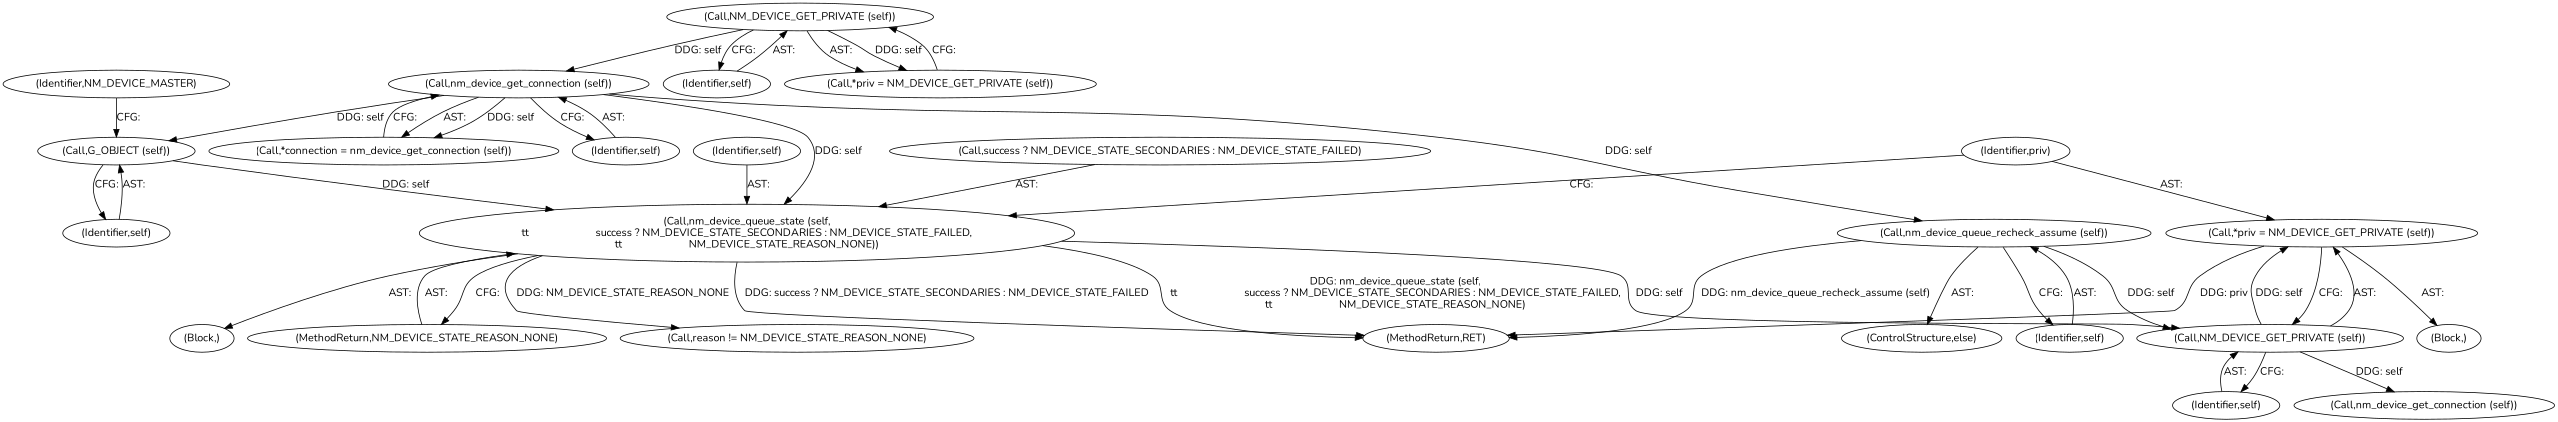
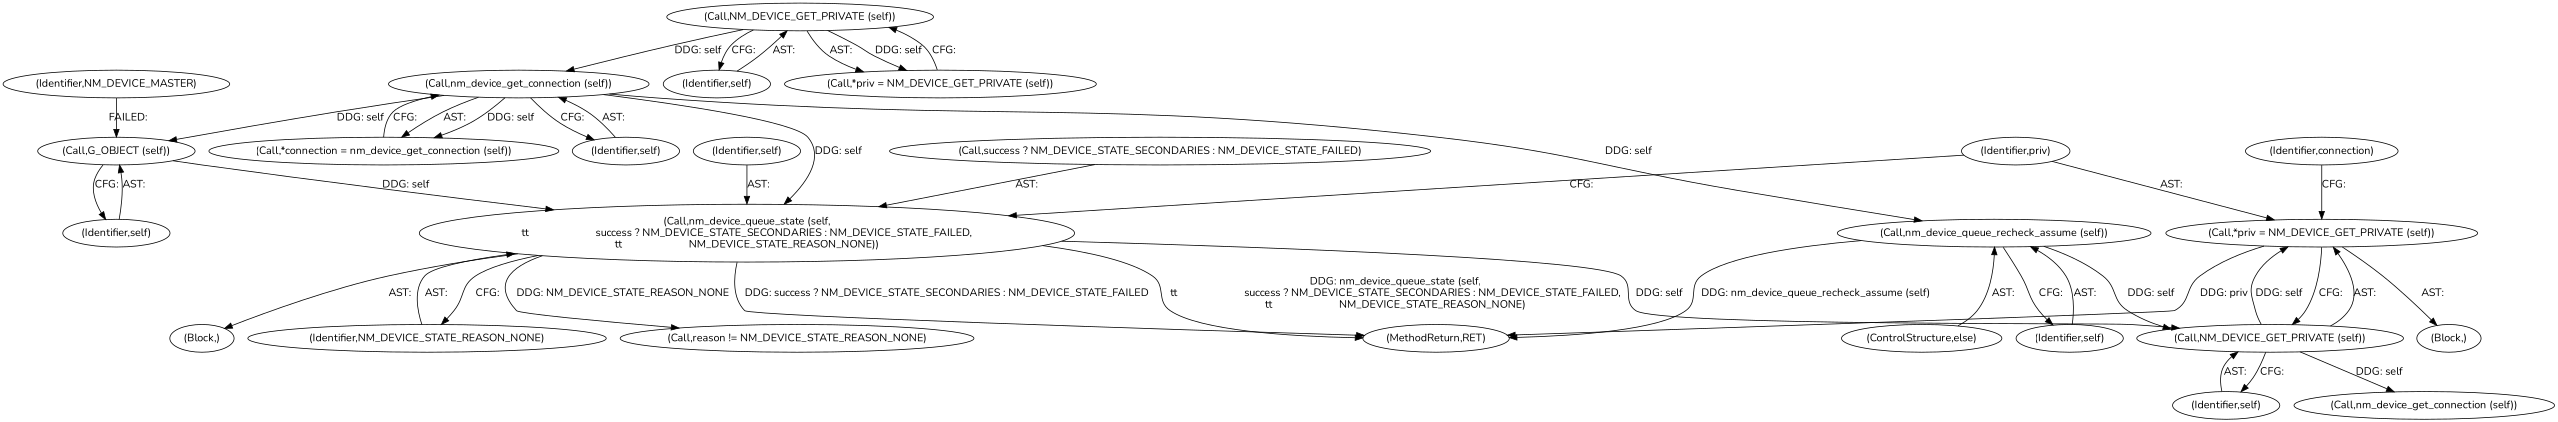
(130, 118) -> (130, 118)
none -> (2322, 151)
(1949, 279) -> (1986, 296)
(427, 338) -> (427, 338)
